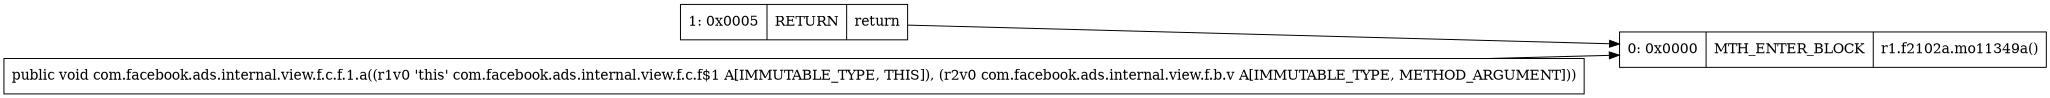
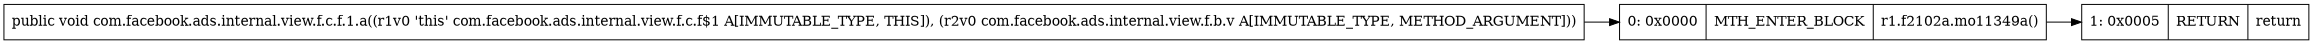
(1259, 34) -> (2059, 22)
